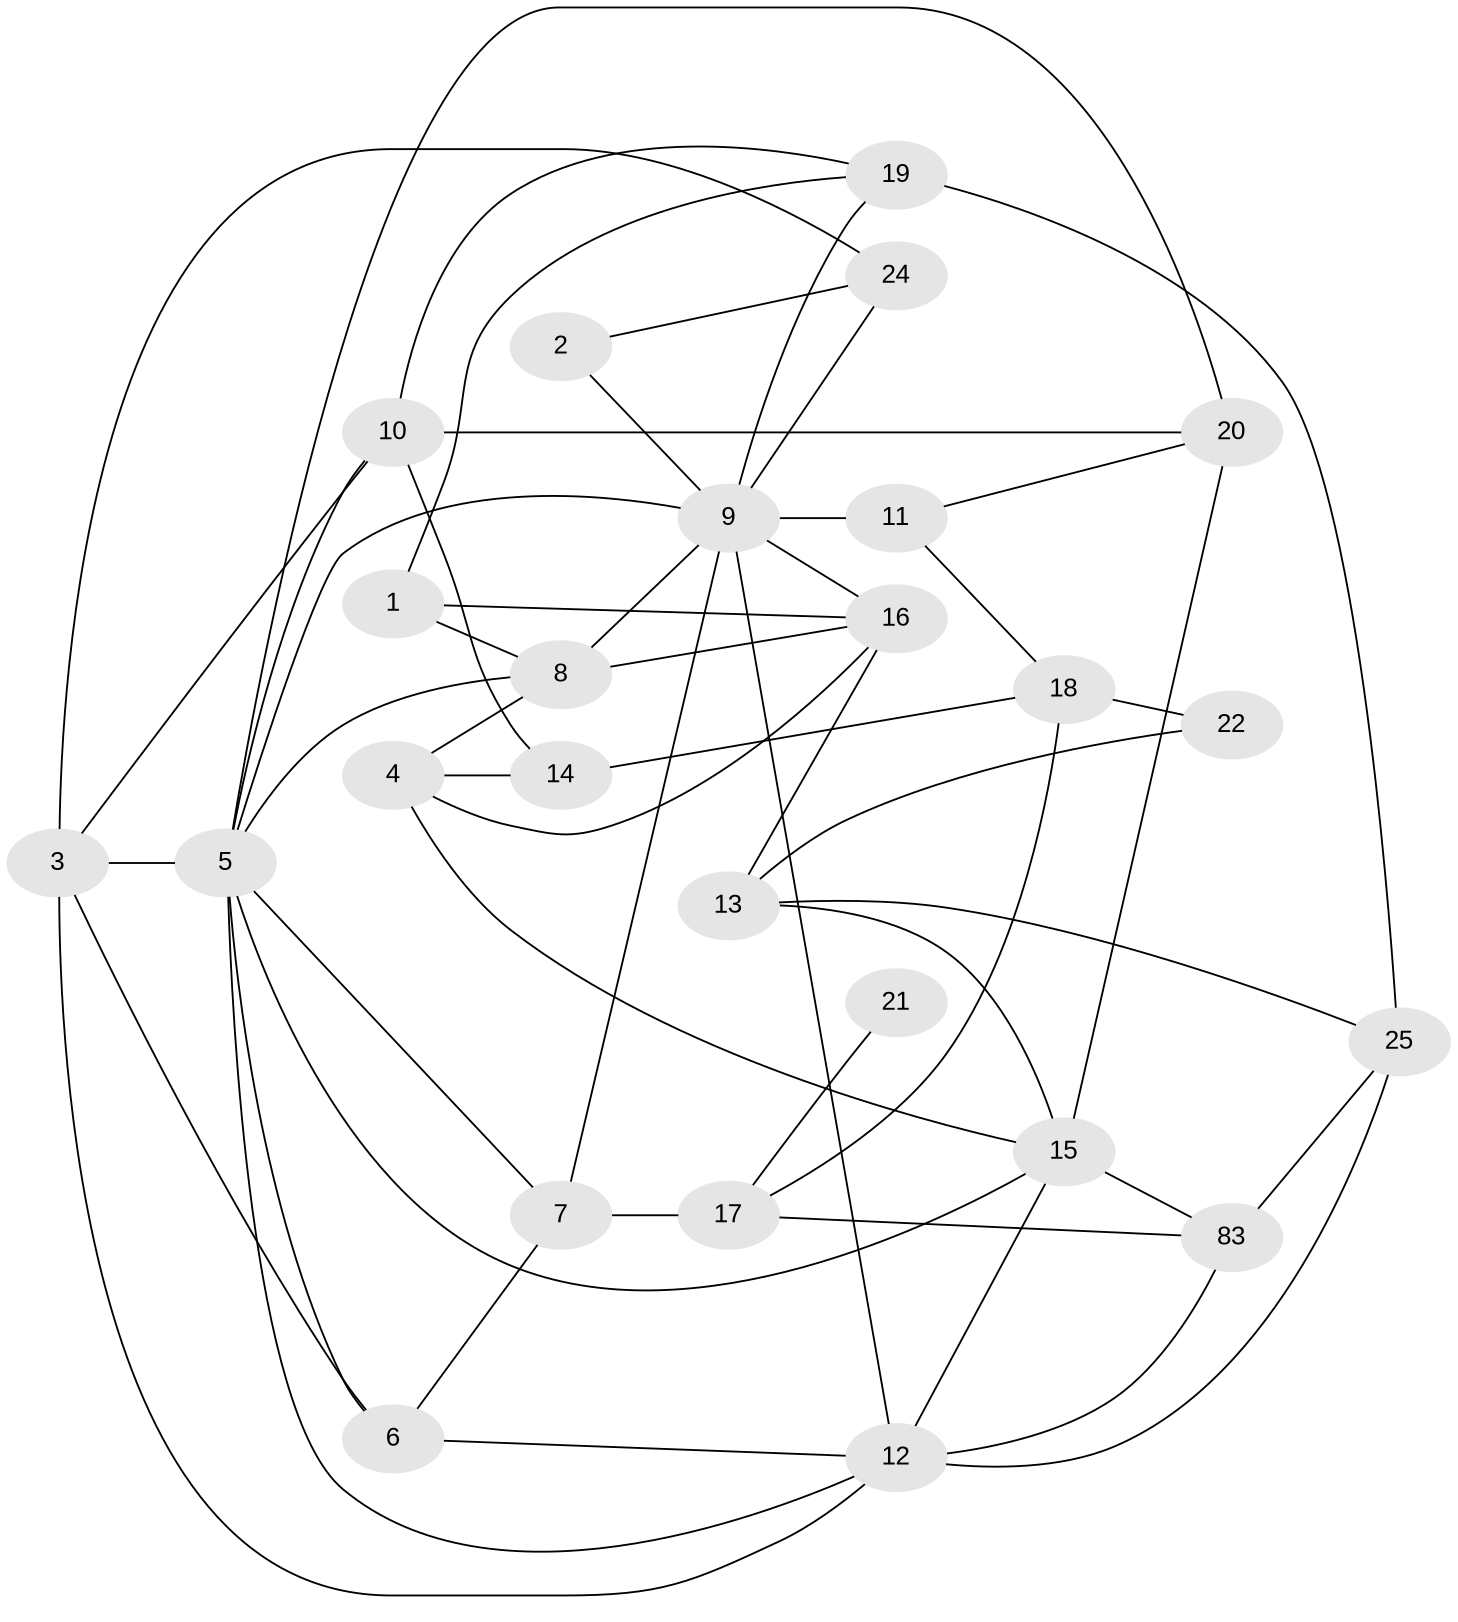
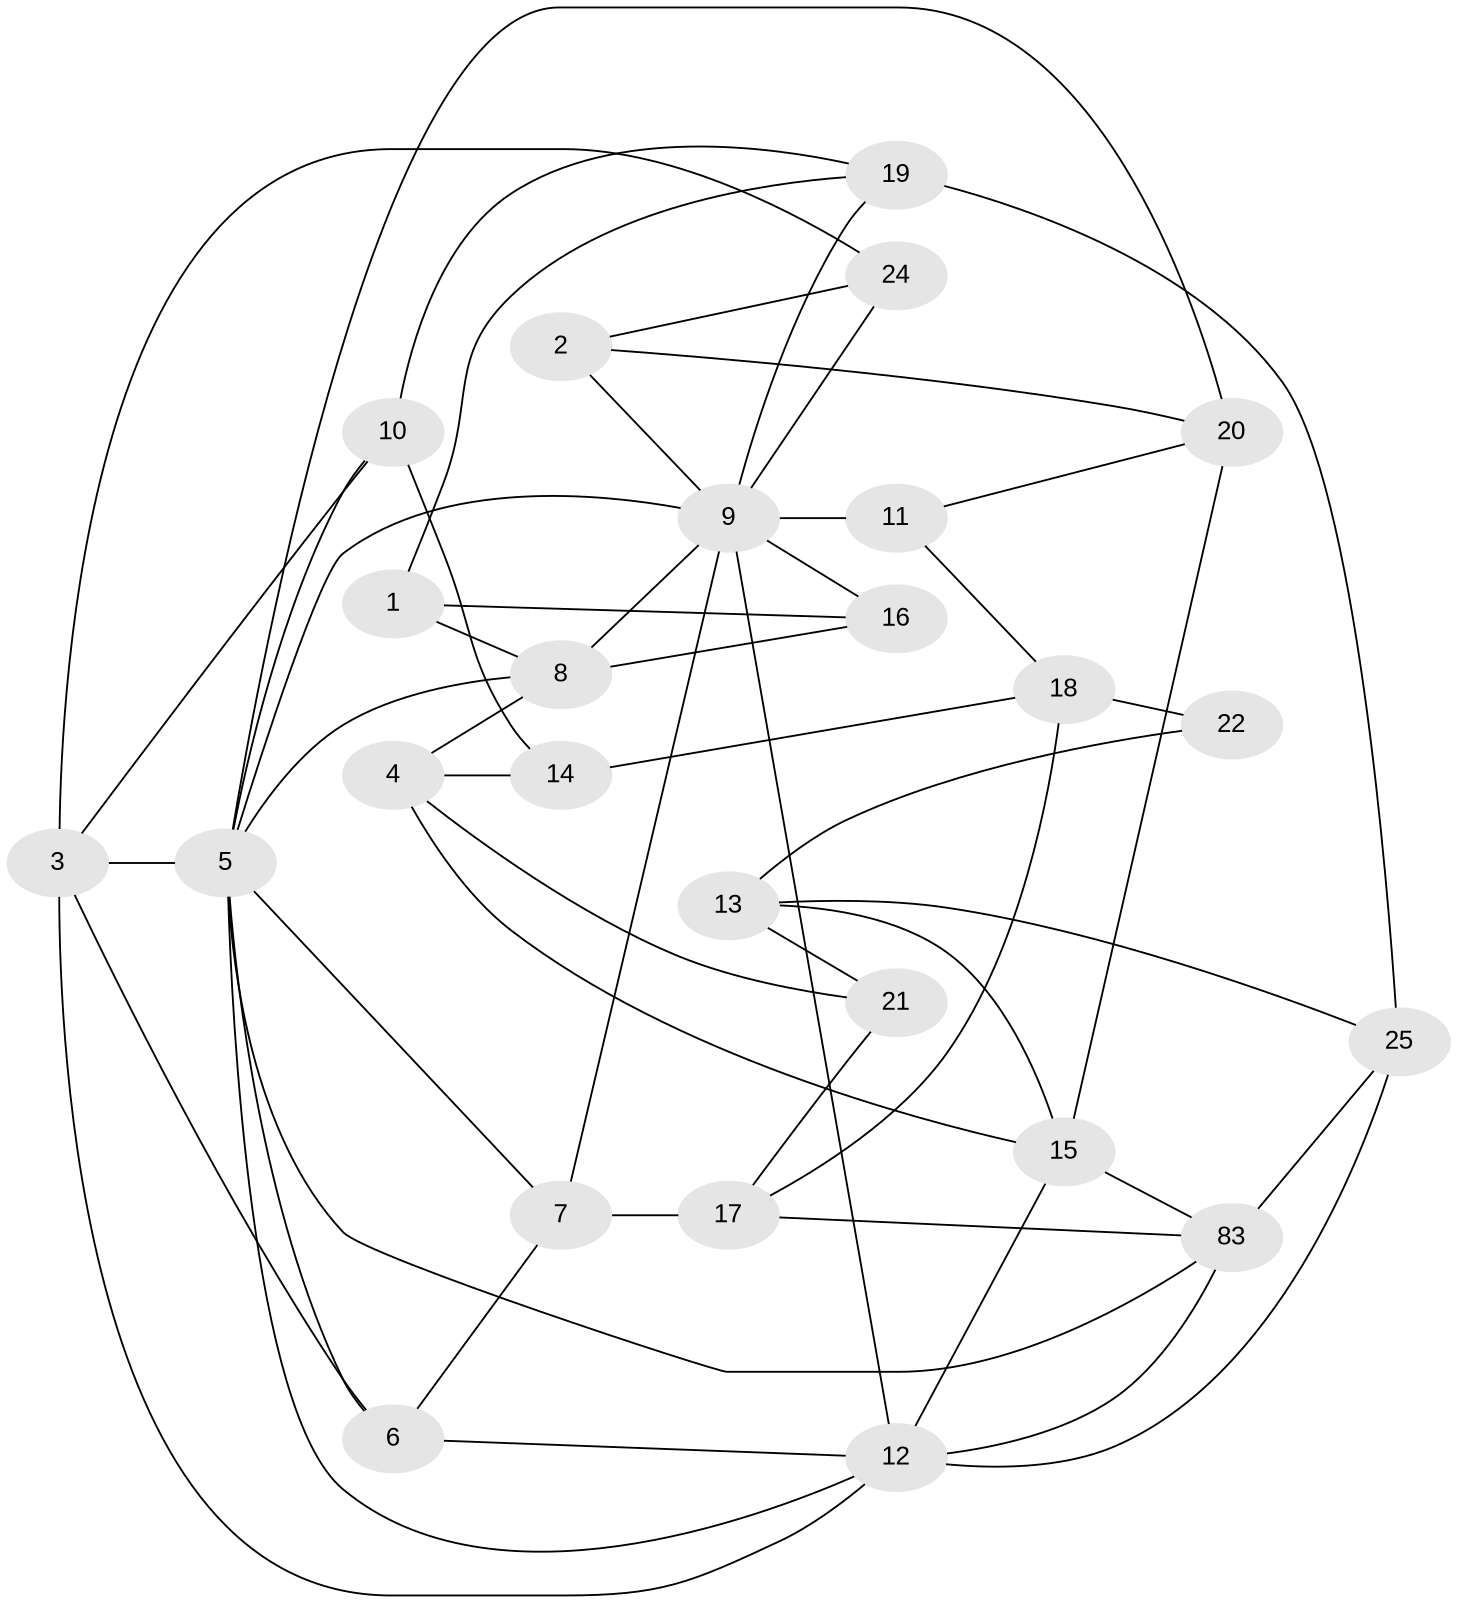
(813, 432) -> (899, 377)
(813, 762) -> (819, 958)
(682, 794) -> (613, 925)
(543, 1274) -> (595, 1330)
